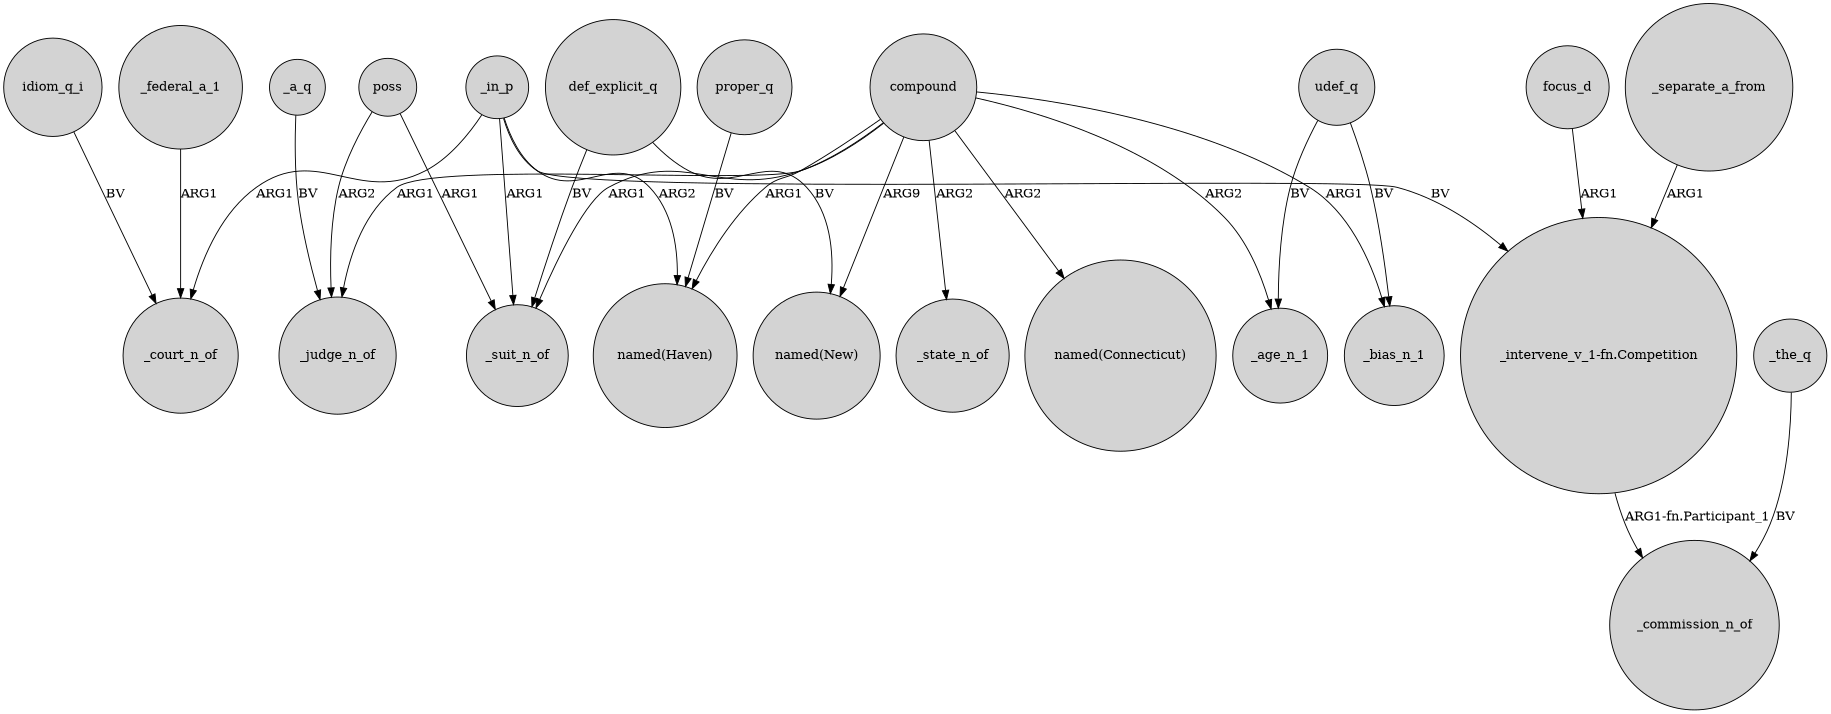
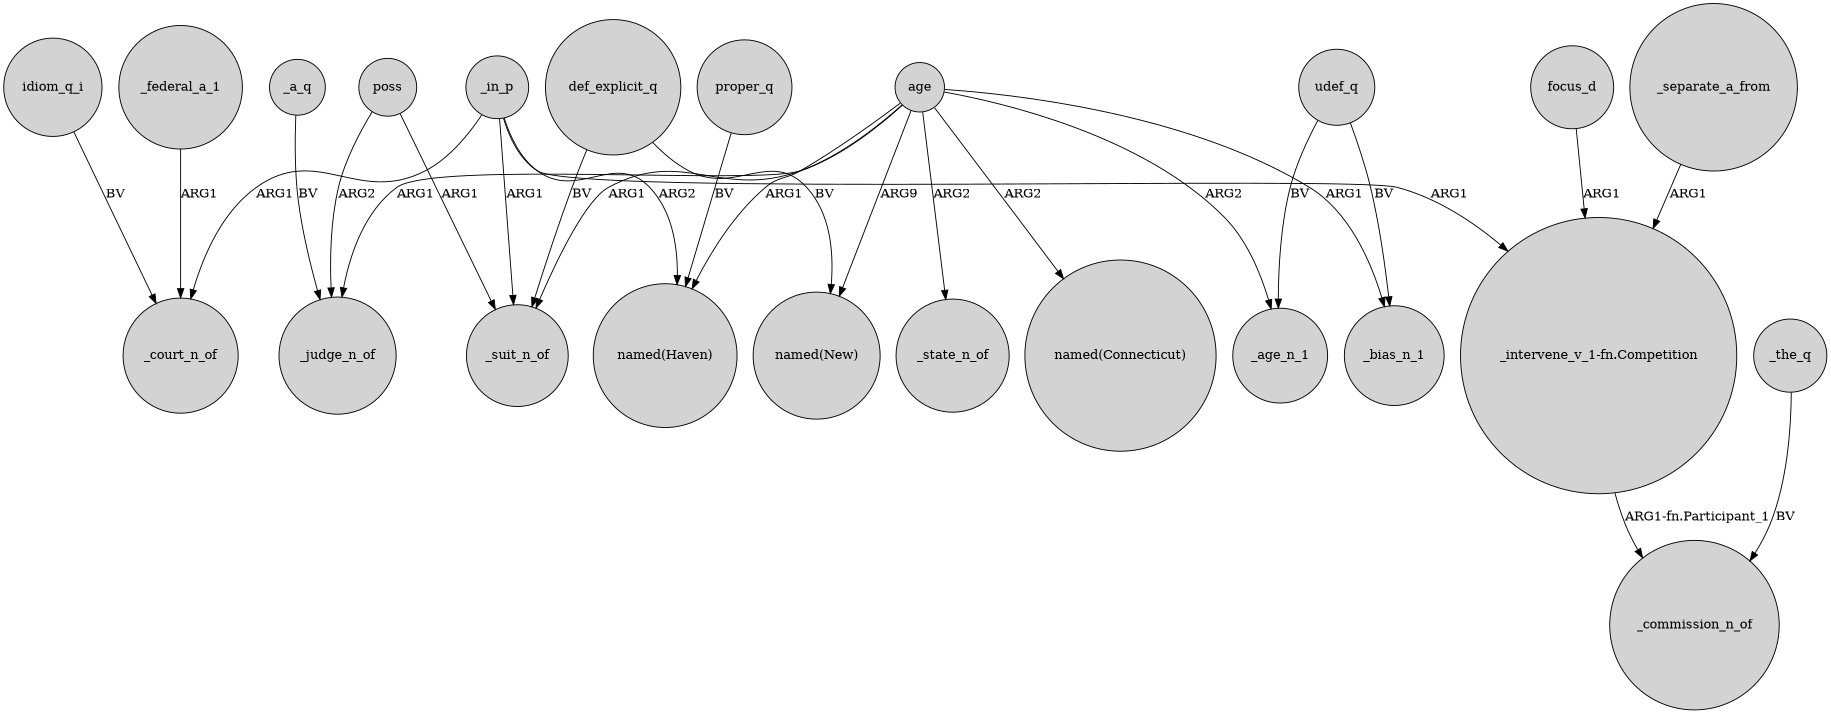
(923, 87) -> (920, 87)
(1440, 194) -> (1449, 194)
